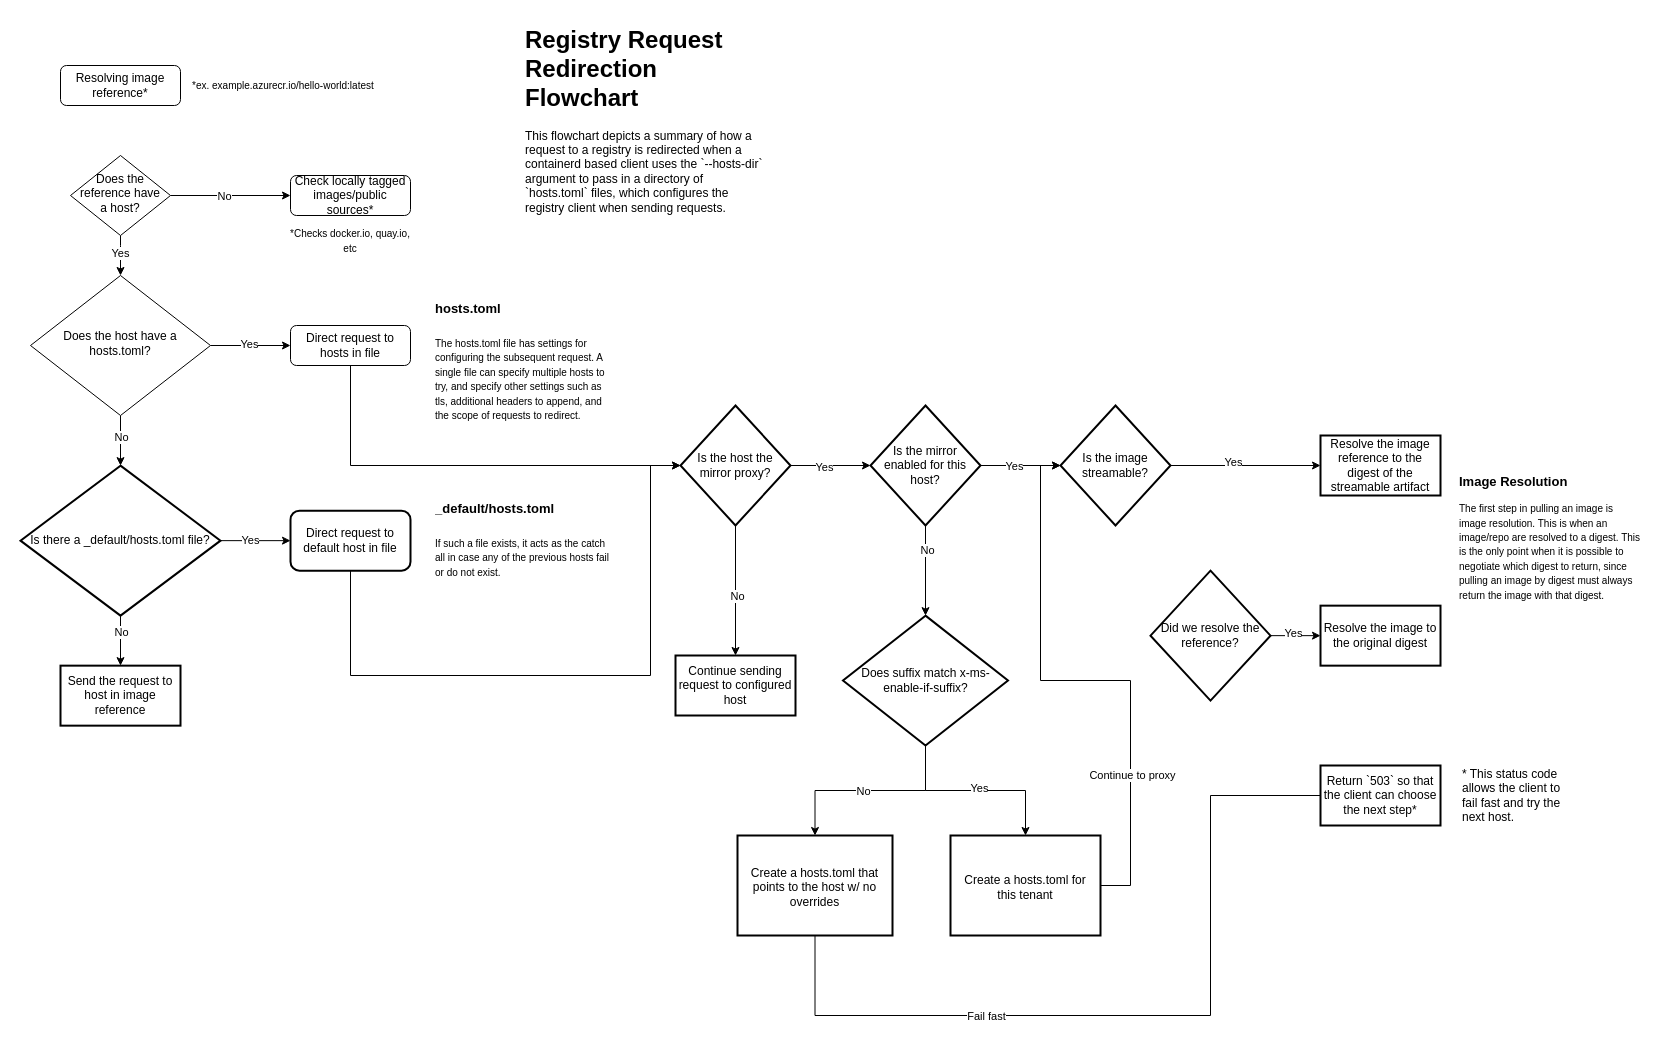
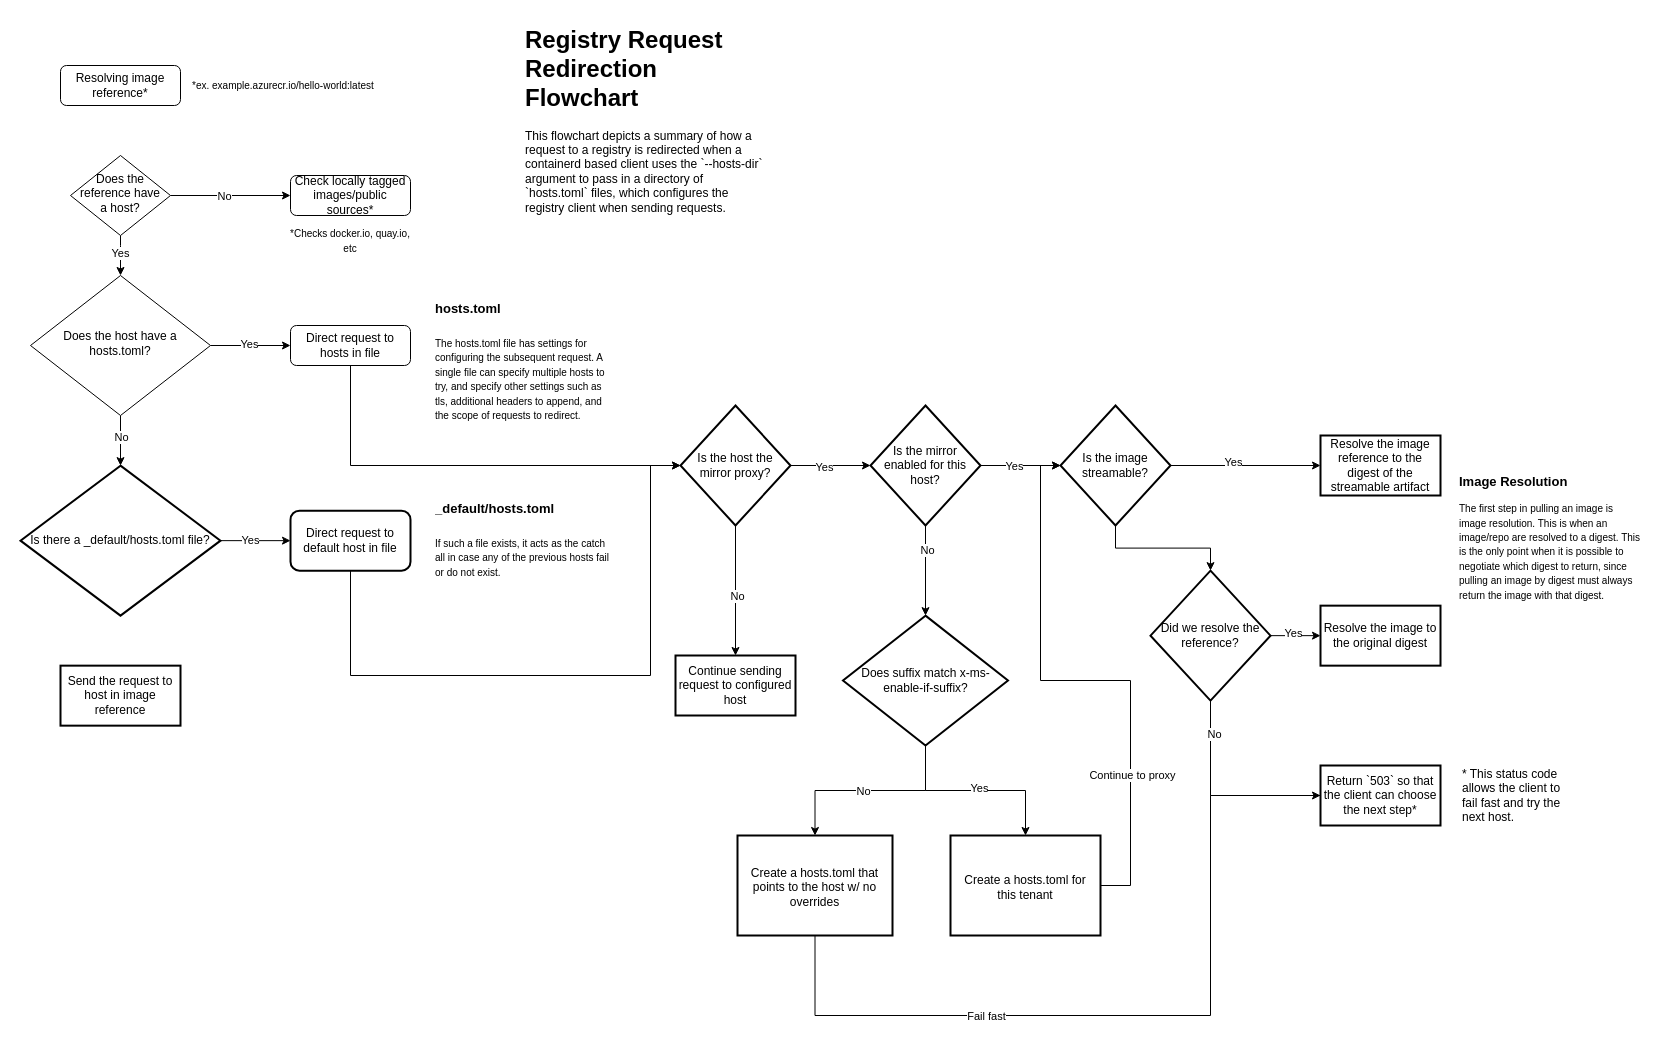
none -> (1160, 548)
(121, 637) -> none
none -> (1211, 747)
